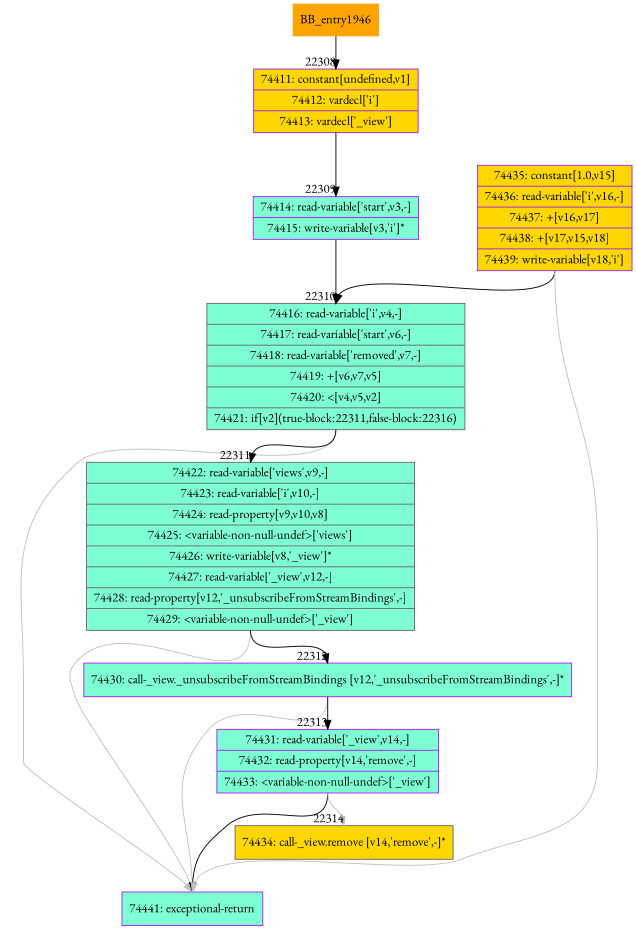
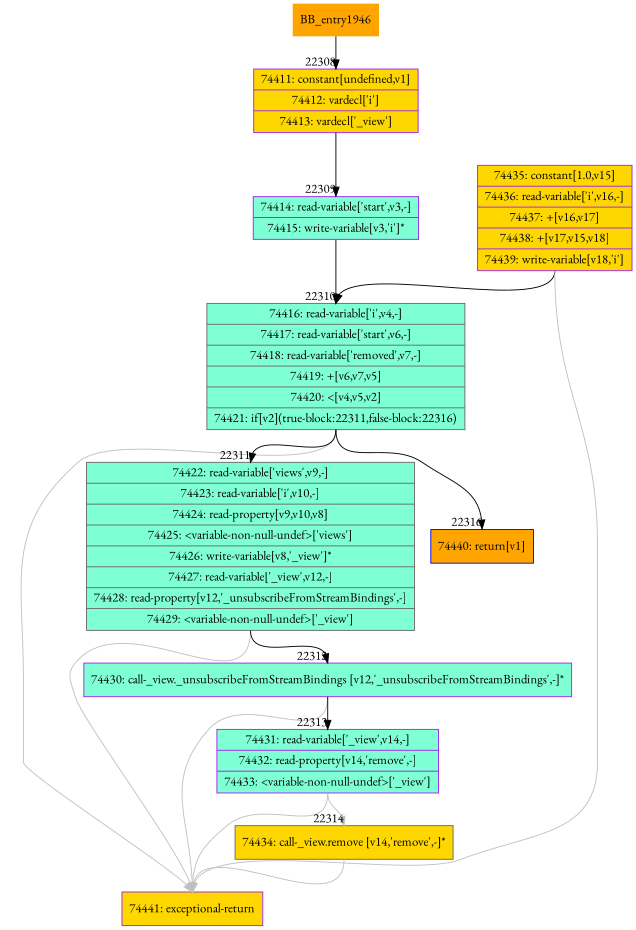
none -> (482, 546)
(249, 816) -> (249, 816)
none -> (273, 877)
(192, 909) -> (192, 909)
